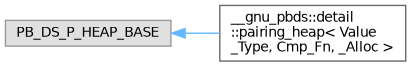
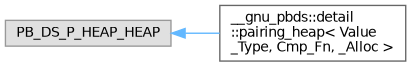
(88, 33) -> (88, 33)
